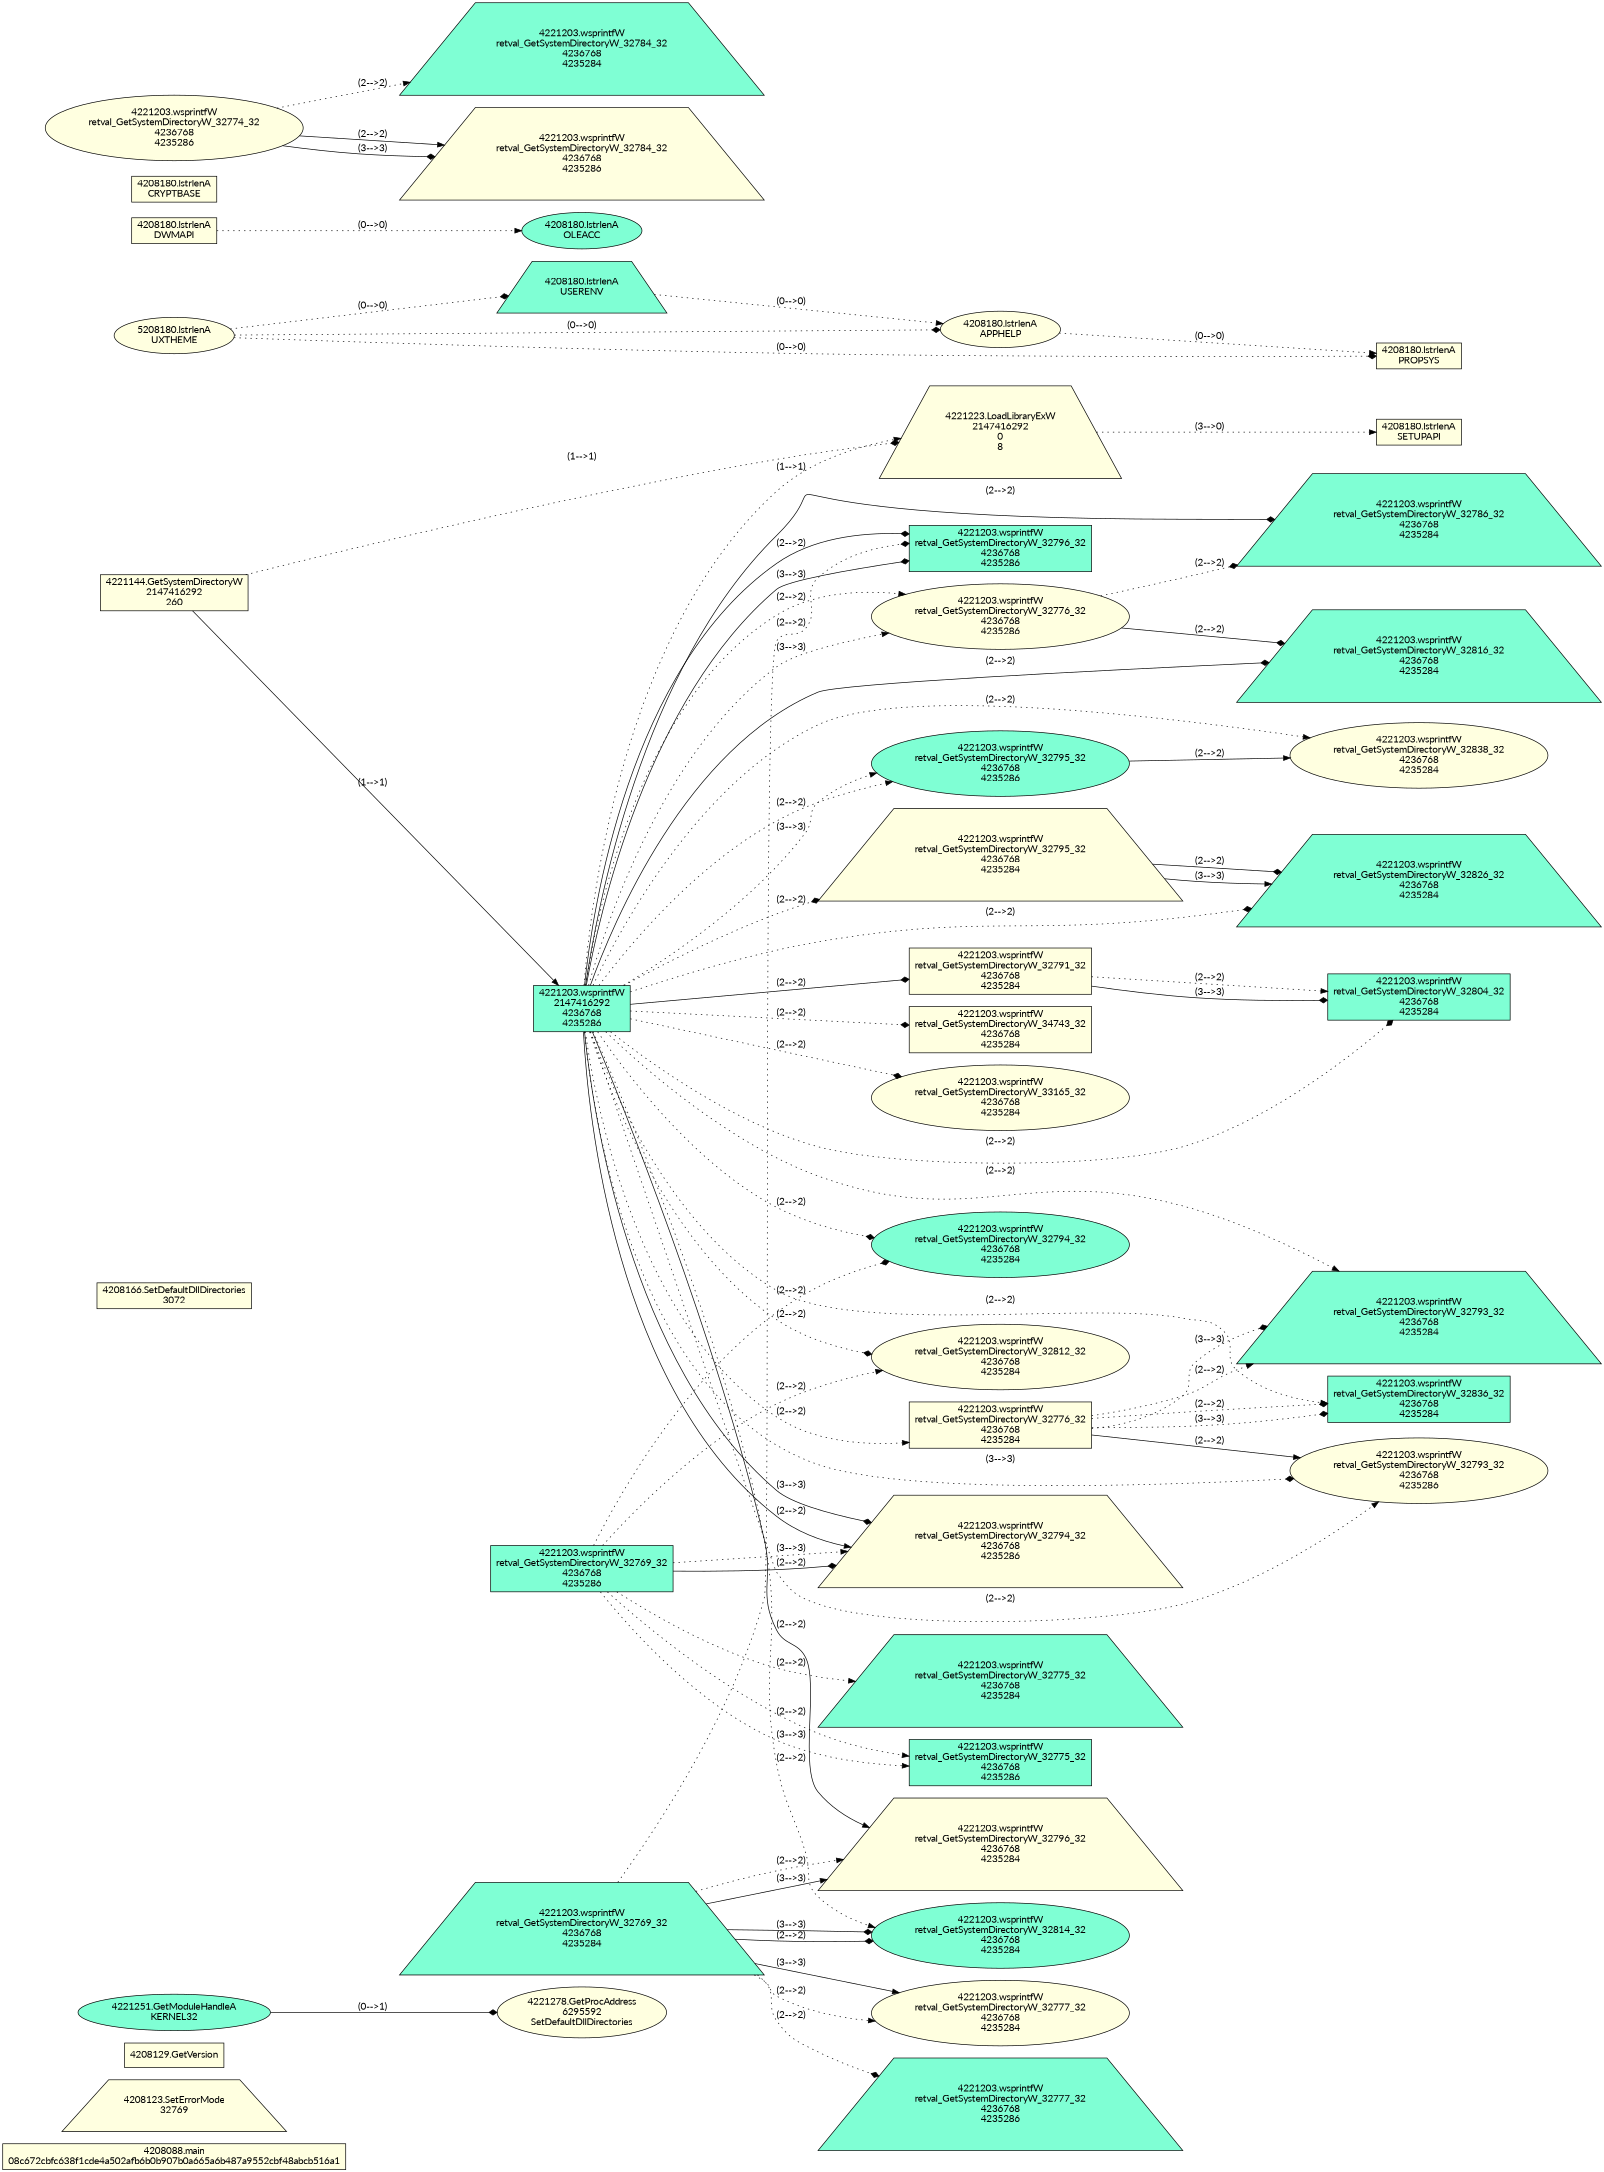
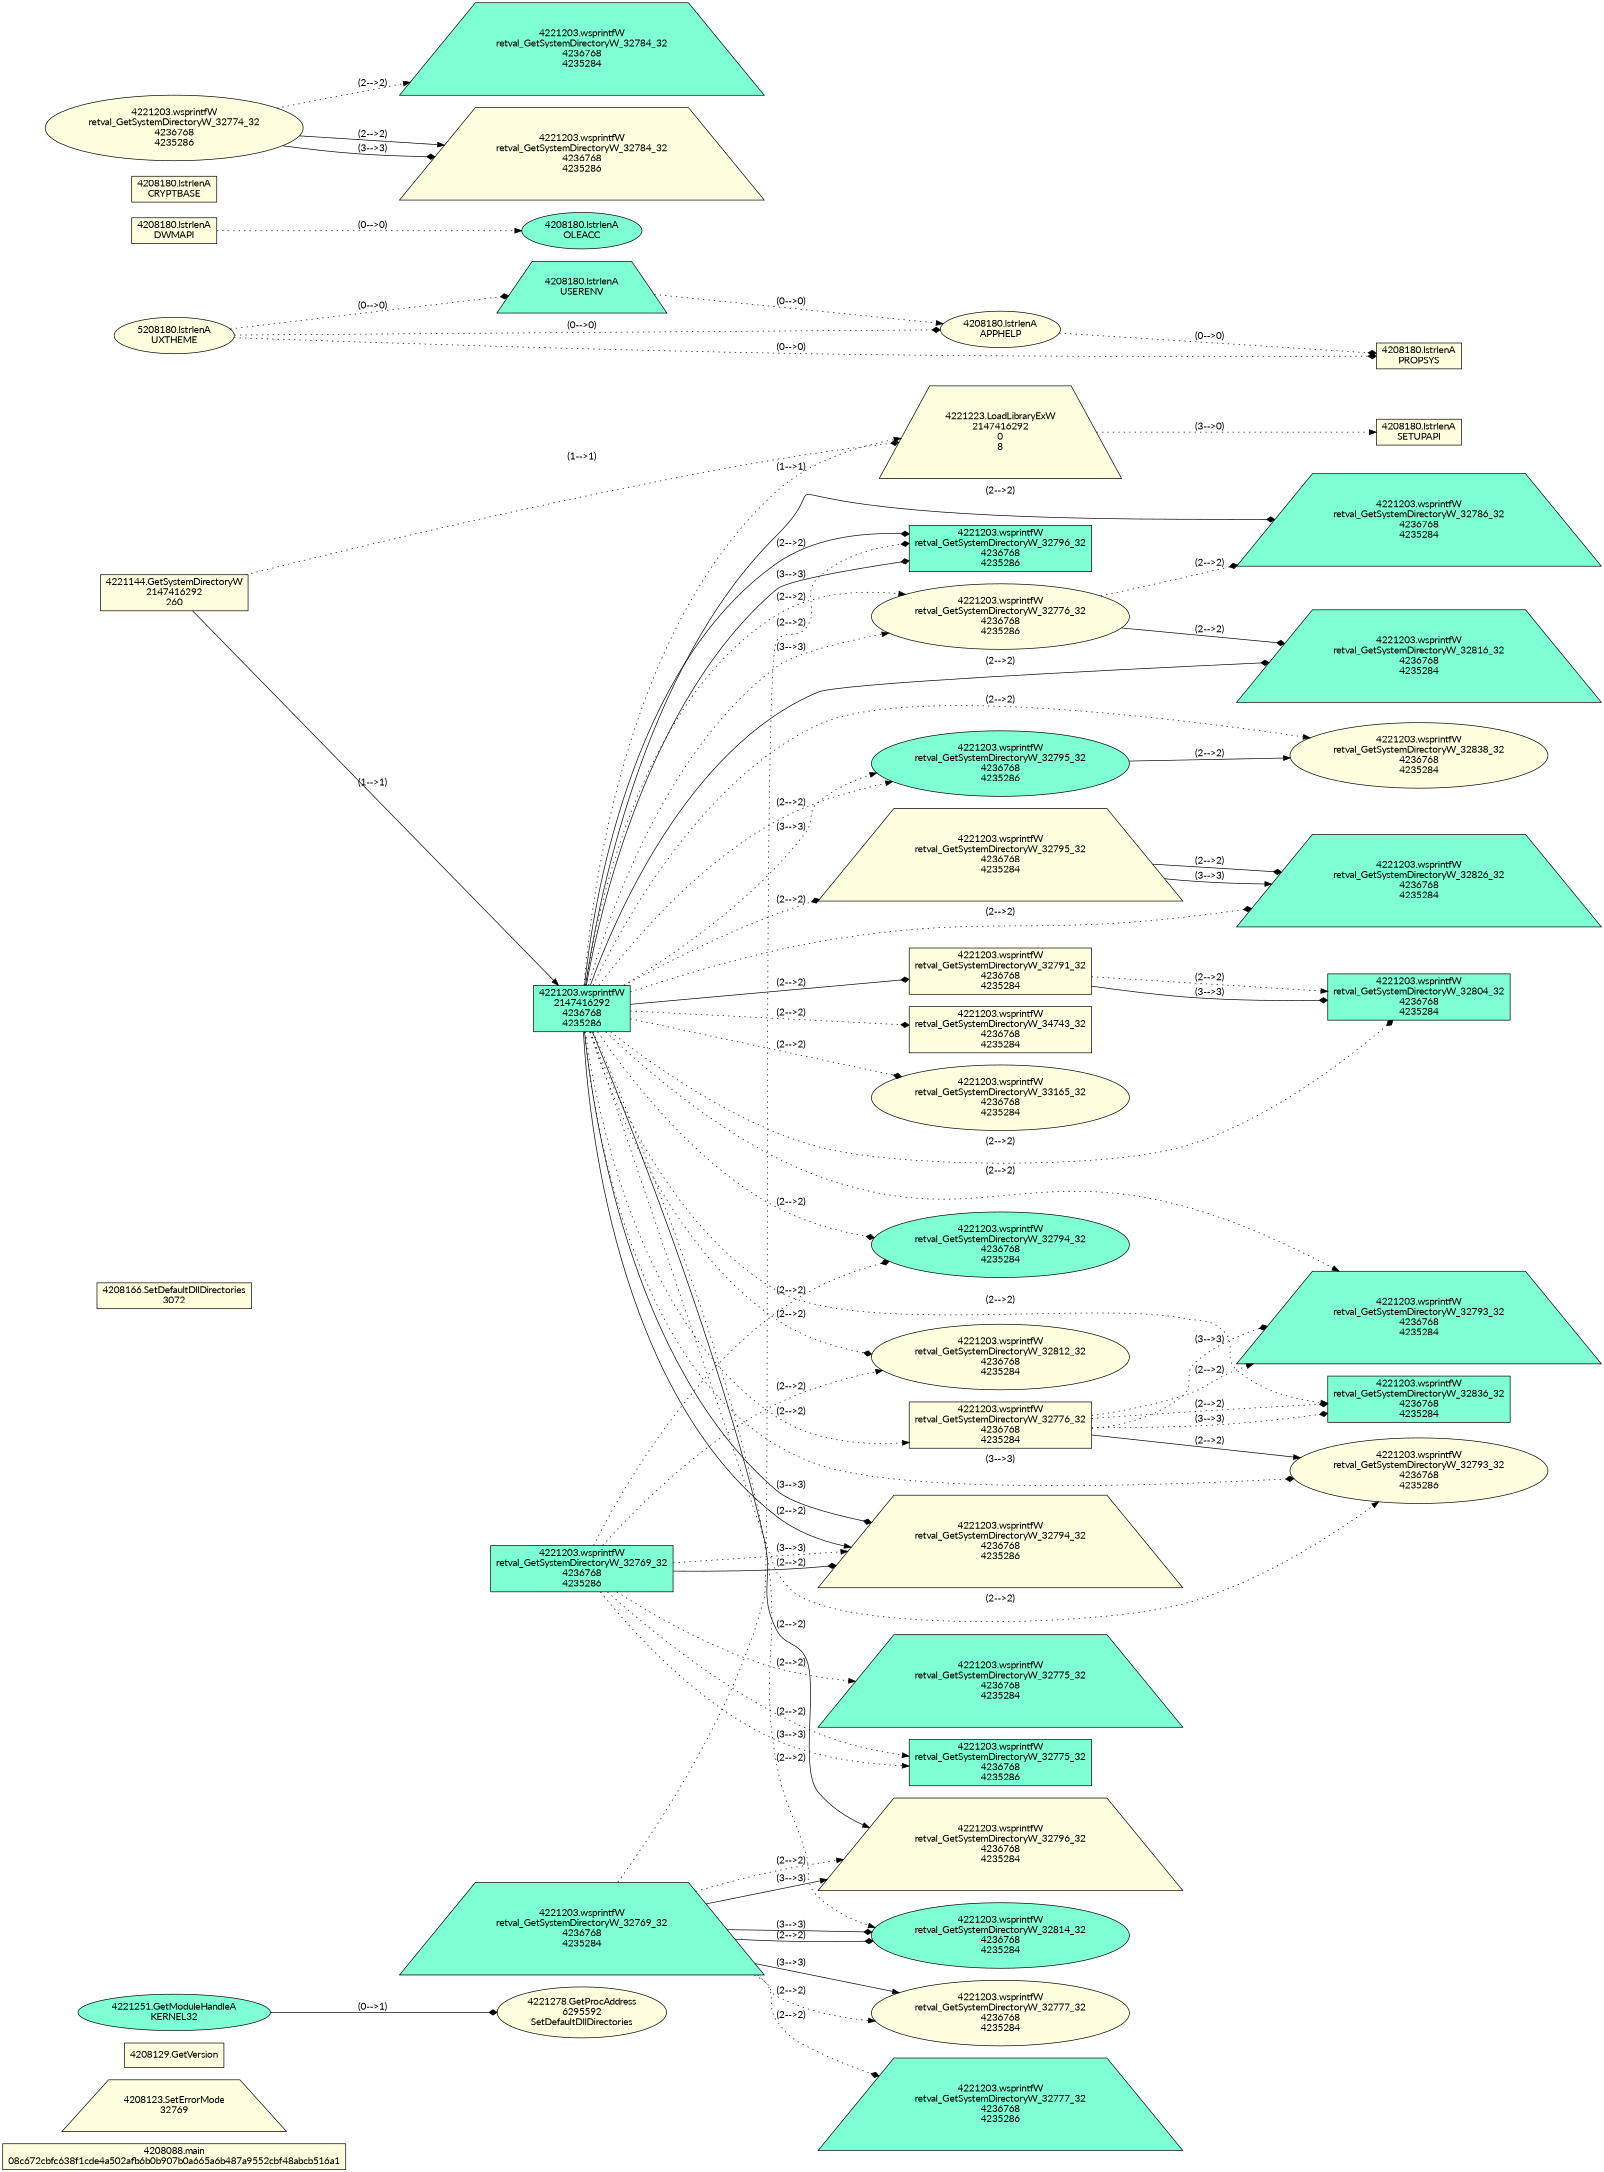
(1214, 343) -> (1214, 343)
